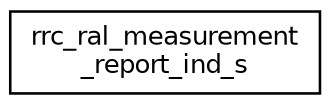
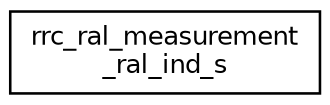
(165, 52) -> (165, 52)
